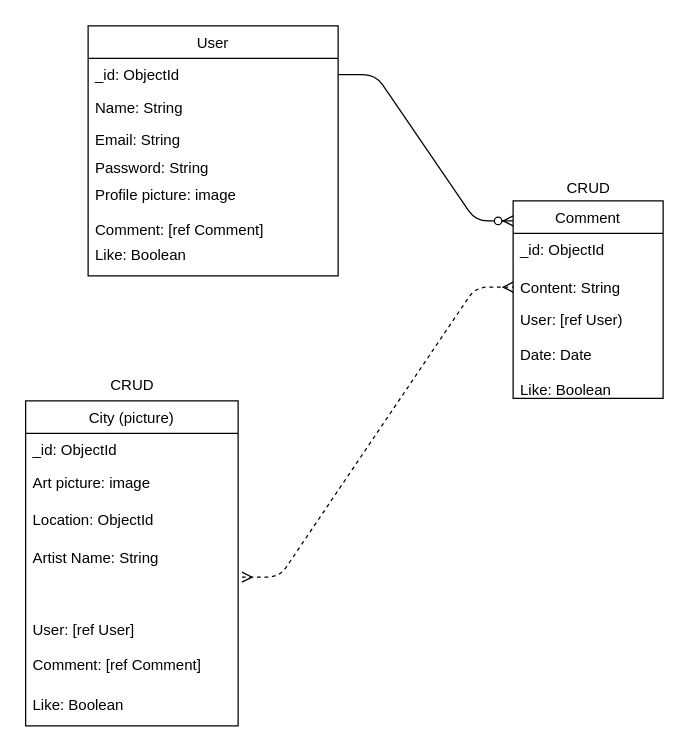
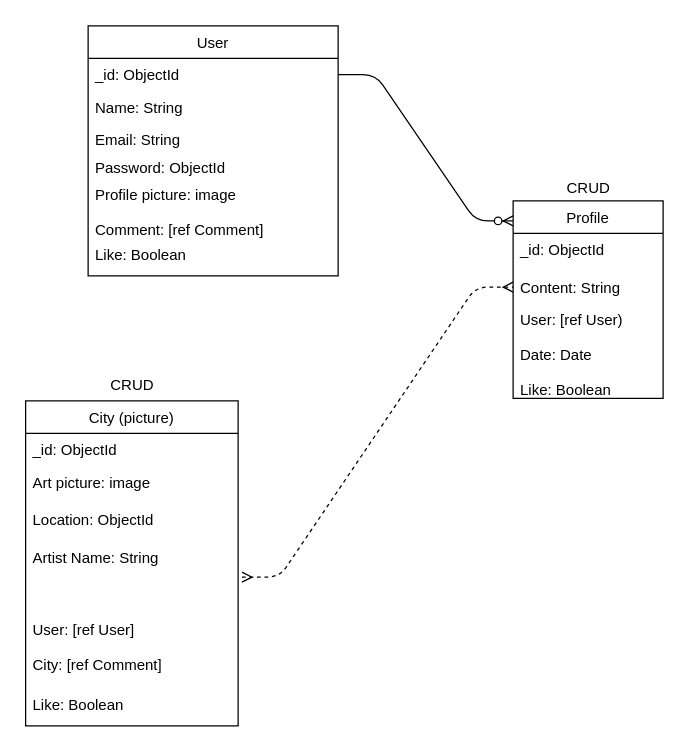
(156, 168) -> (167, 168)
(588, 218) -> (588, 218)
(94, 630) -> (94, 630)
